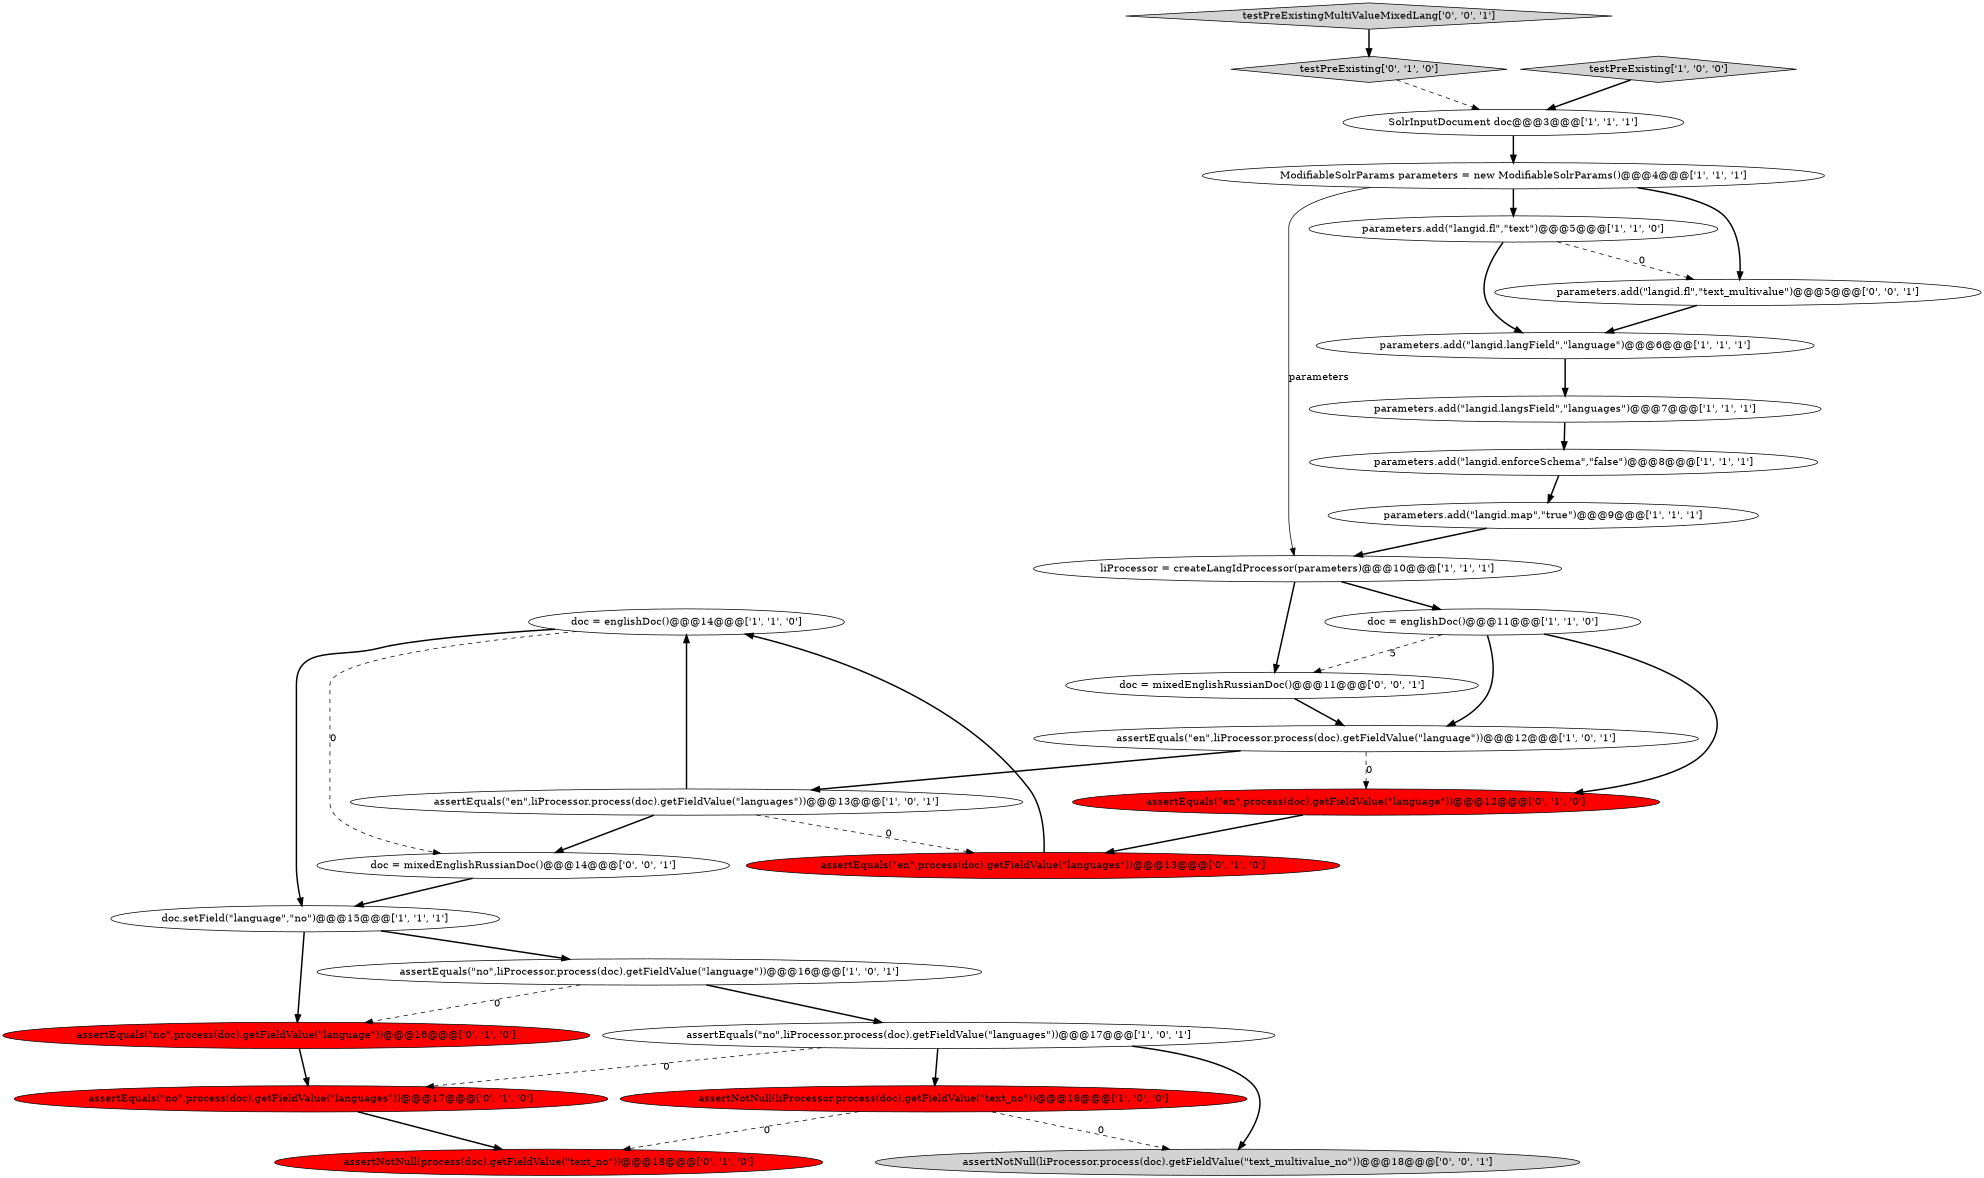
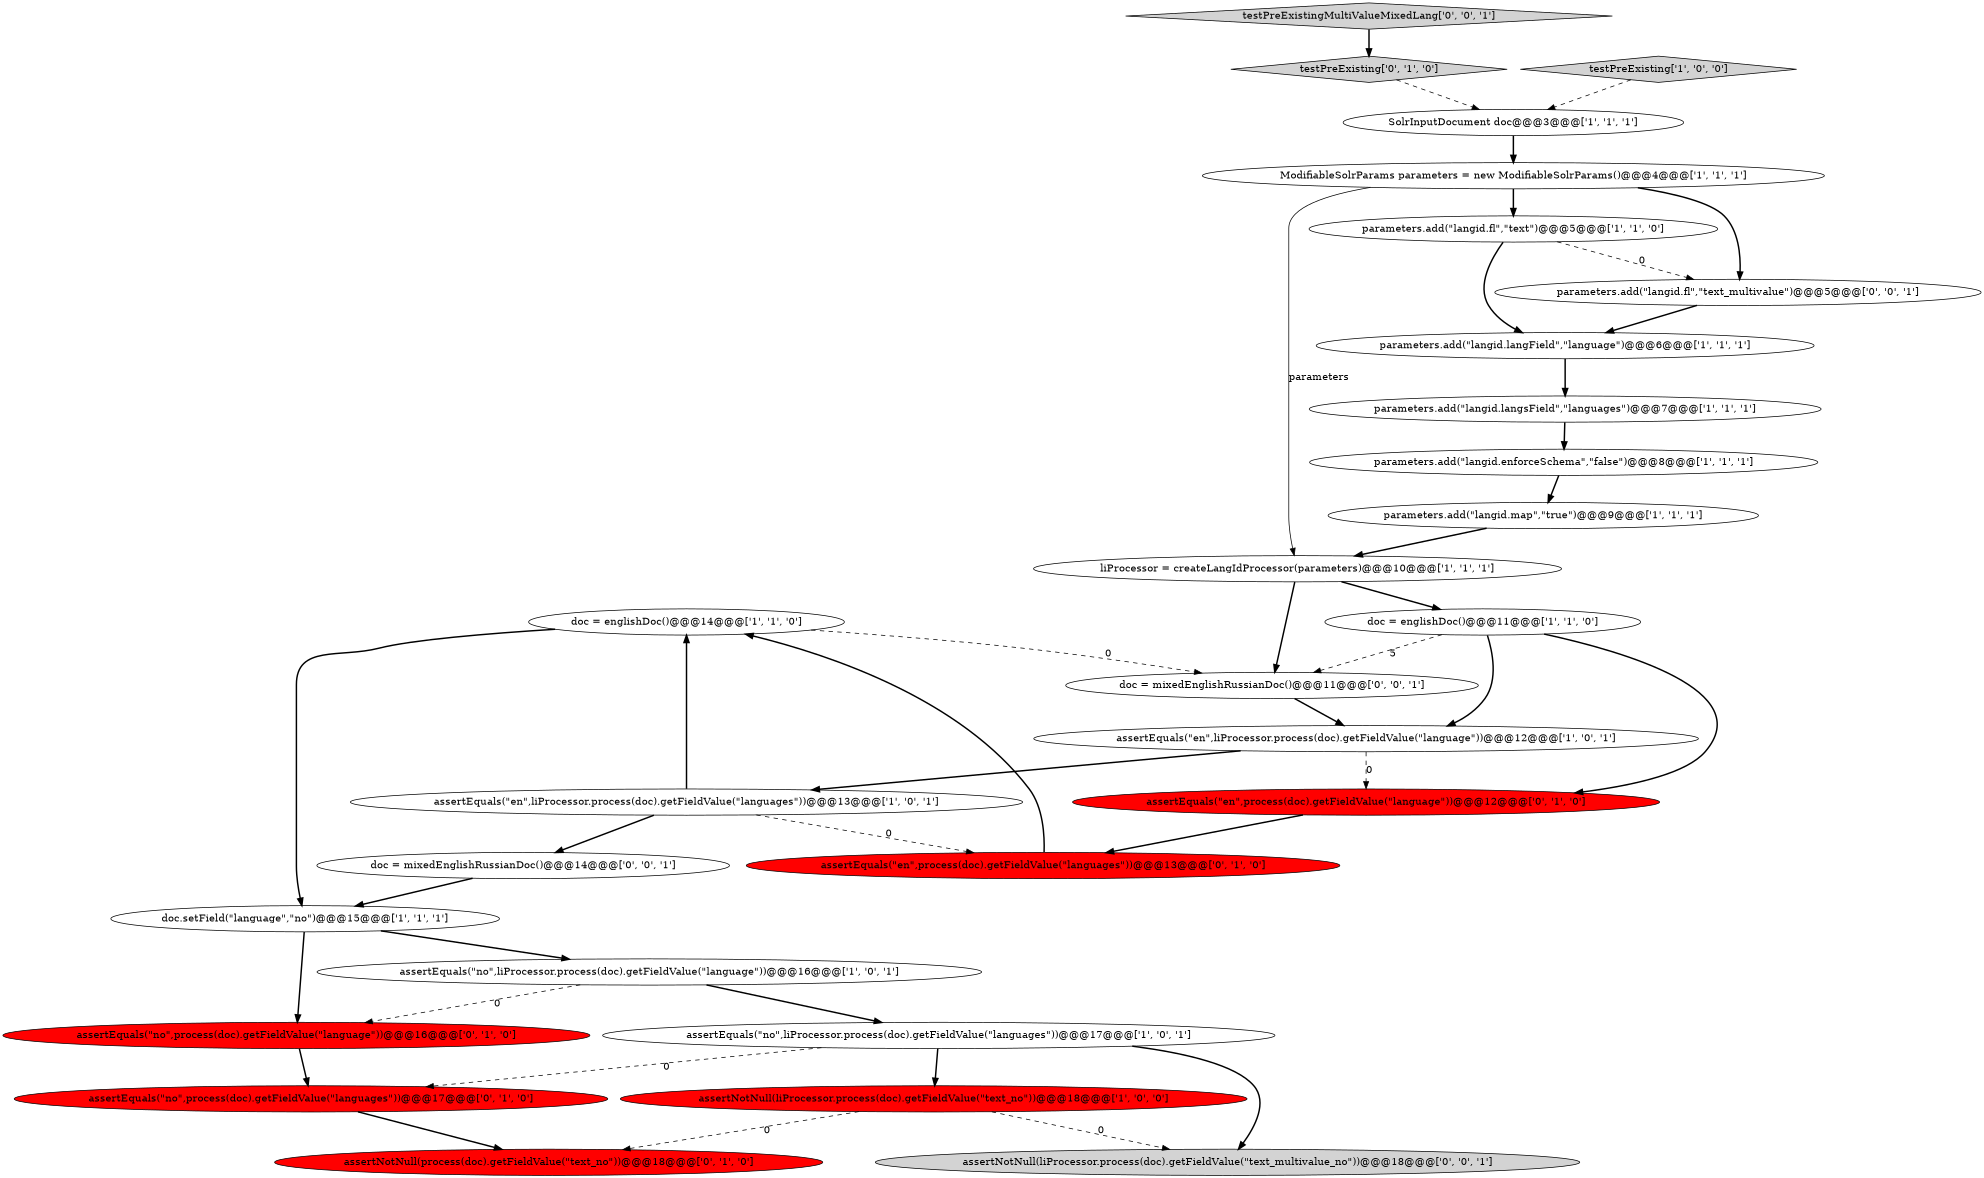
(1593, 93) -> (1593, 93)
(335, 677) -> (1003, 646)
